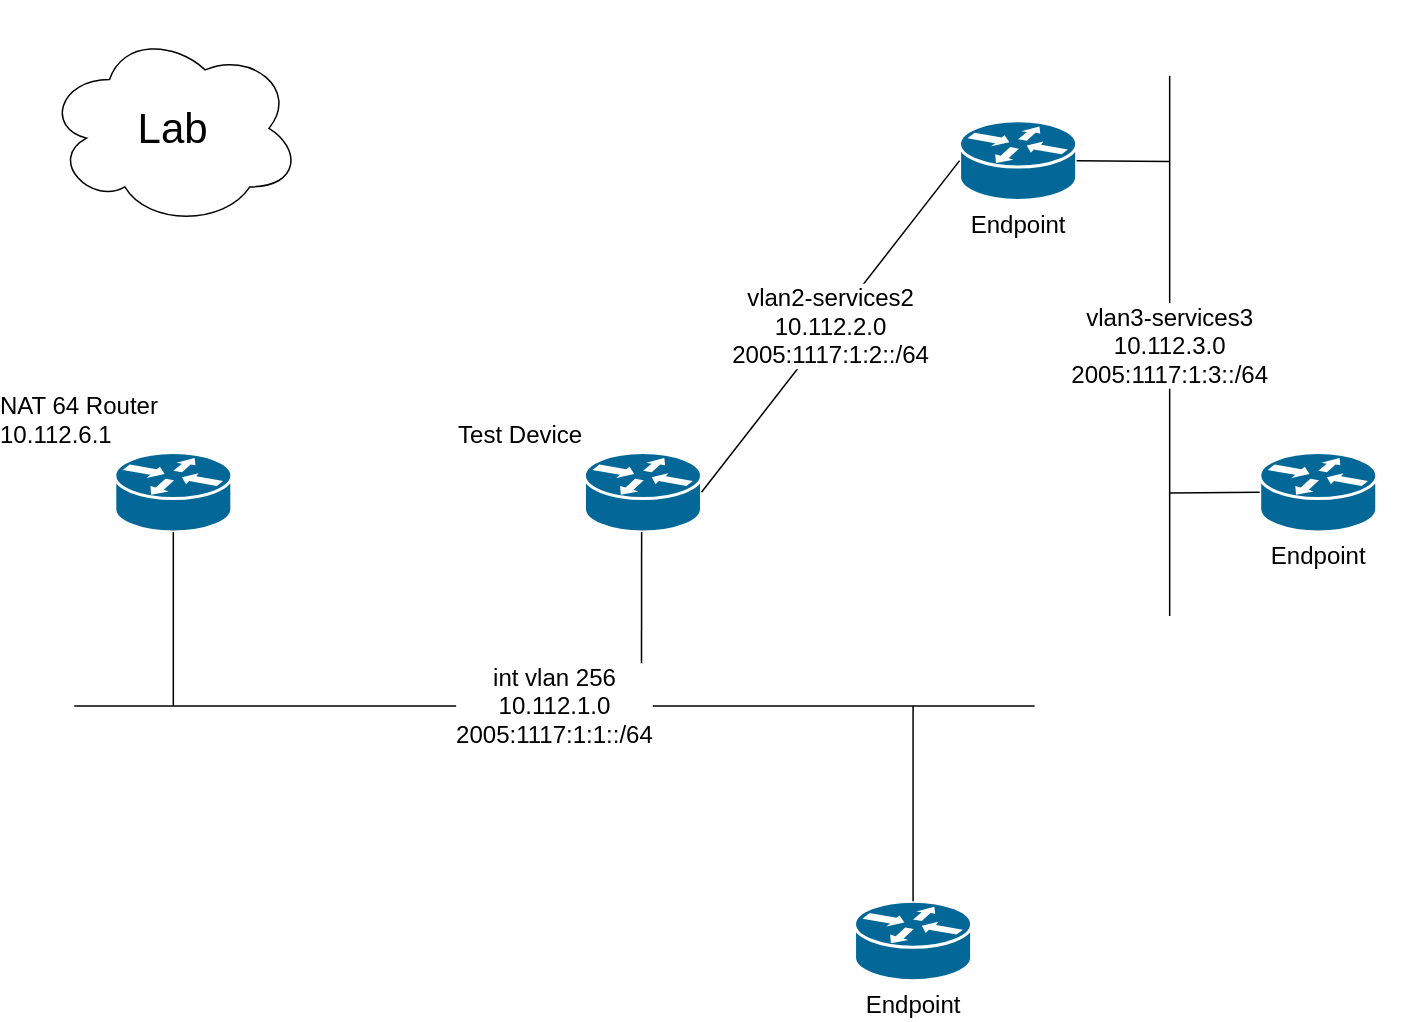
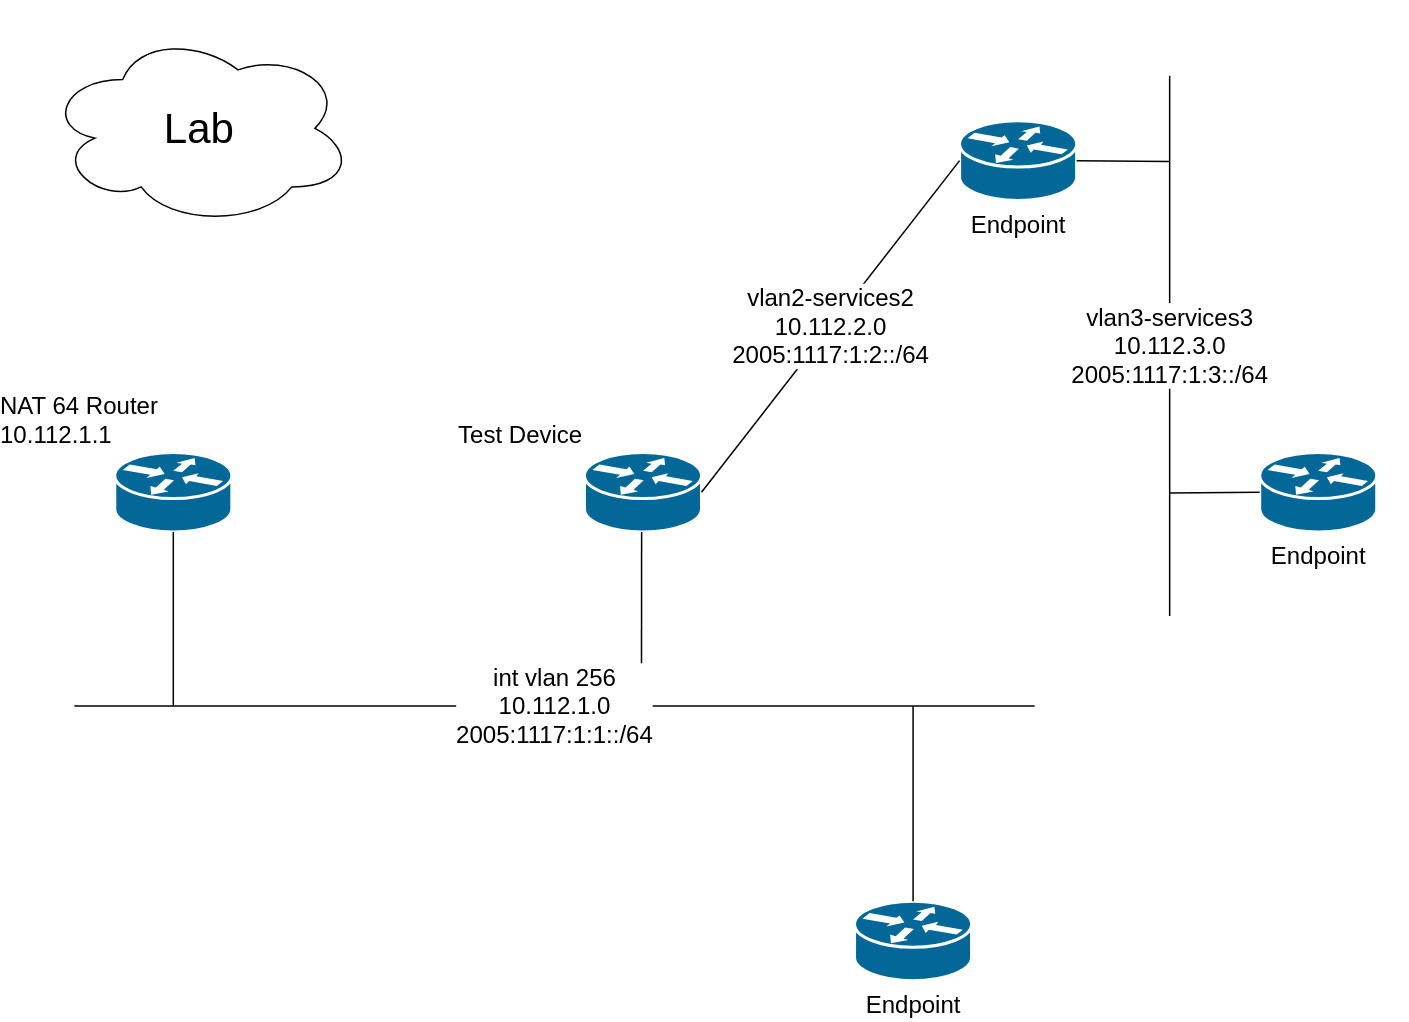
(173, 128) -> (200, 128)
(62, 426) -> (62, 426)
